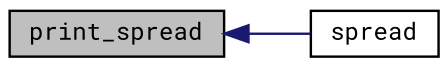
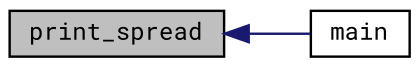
(375, 34) -> (360, 34)
